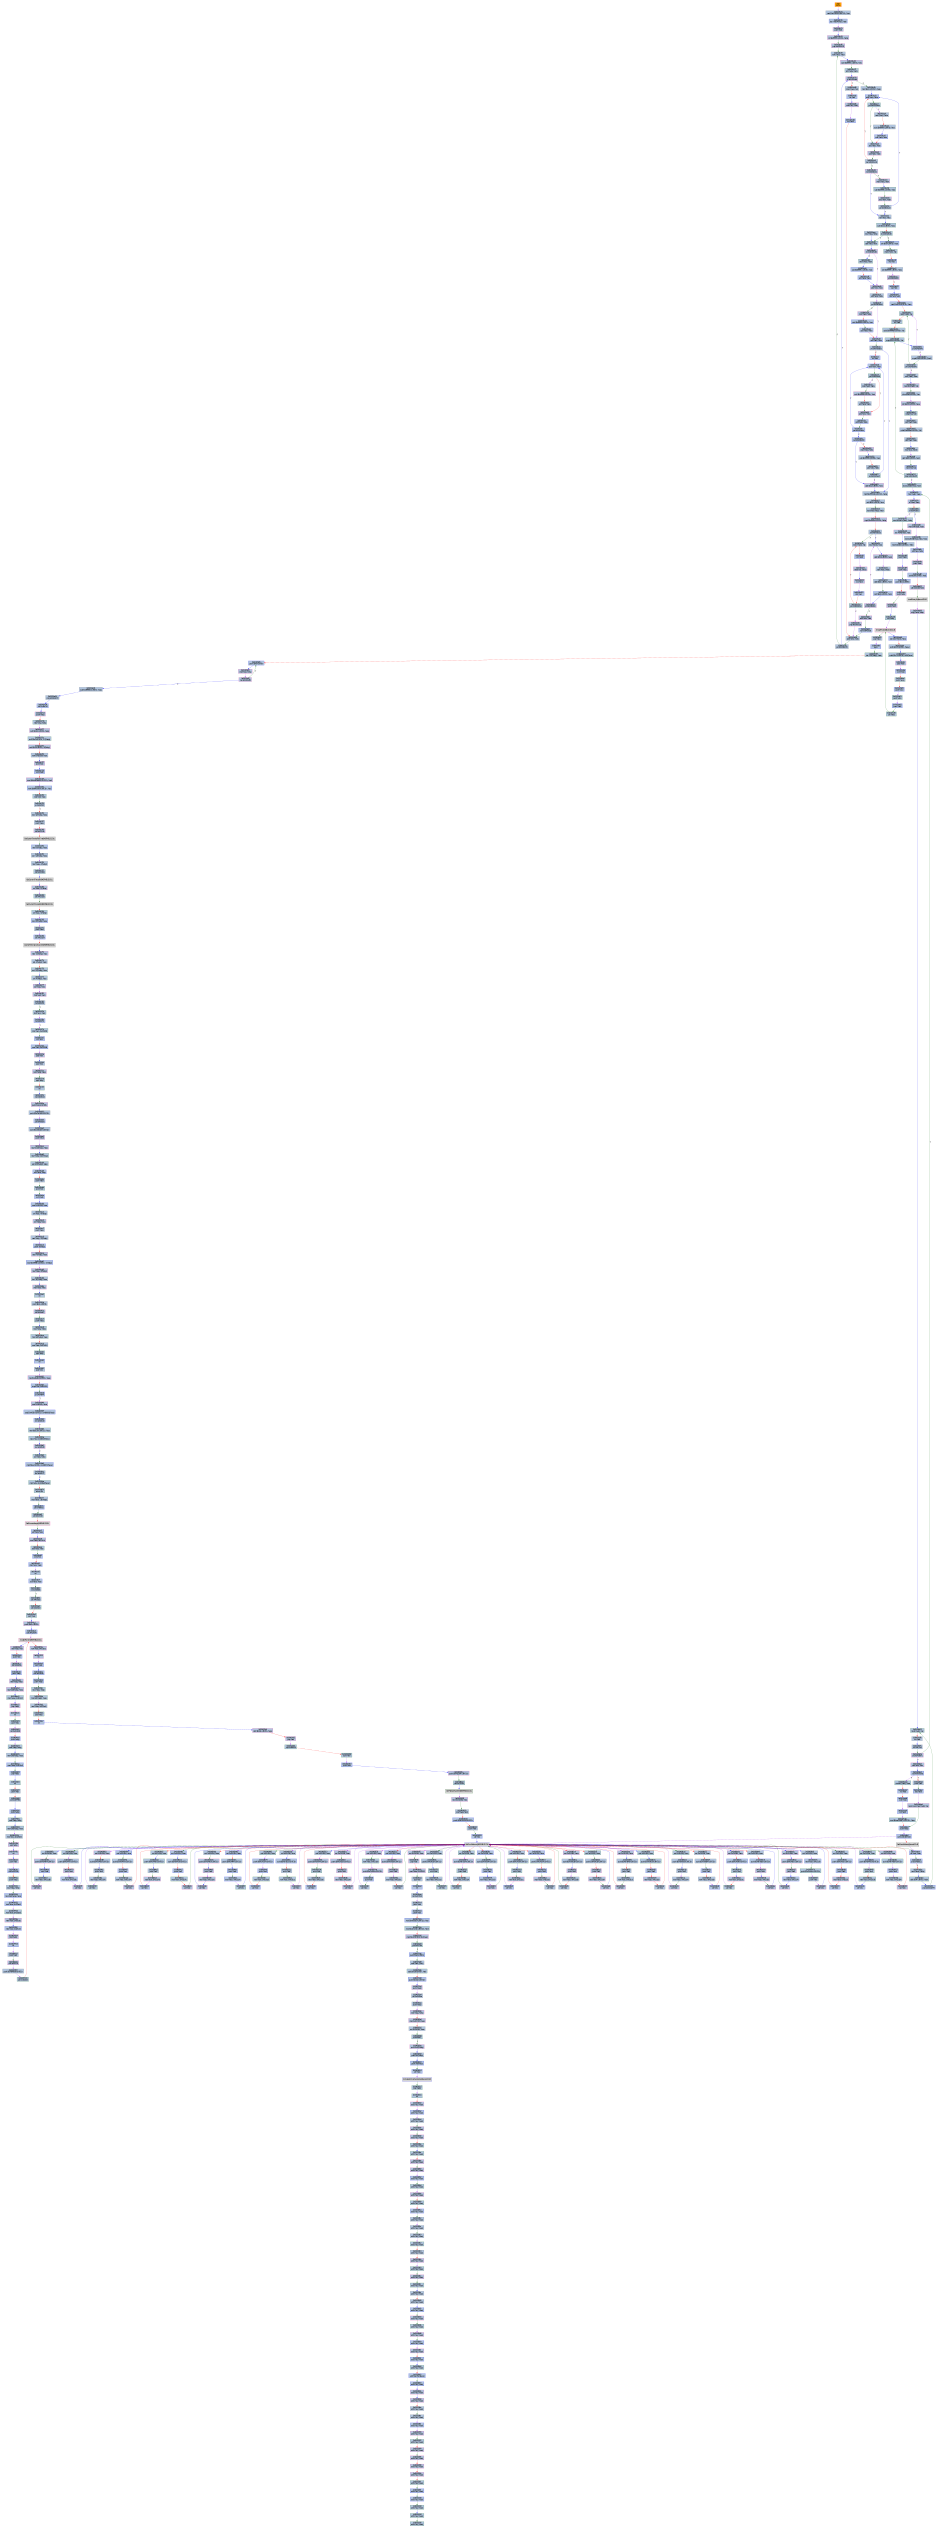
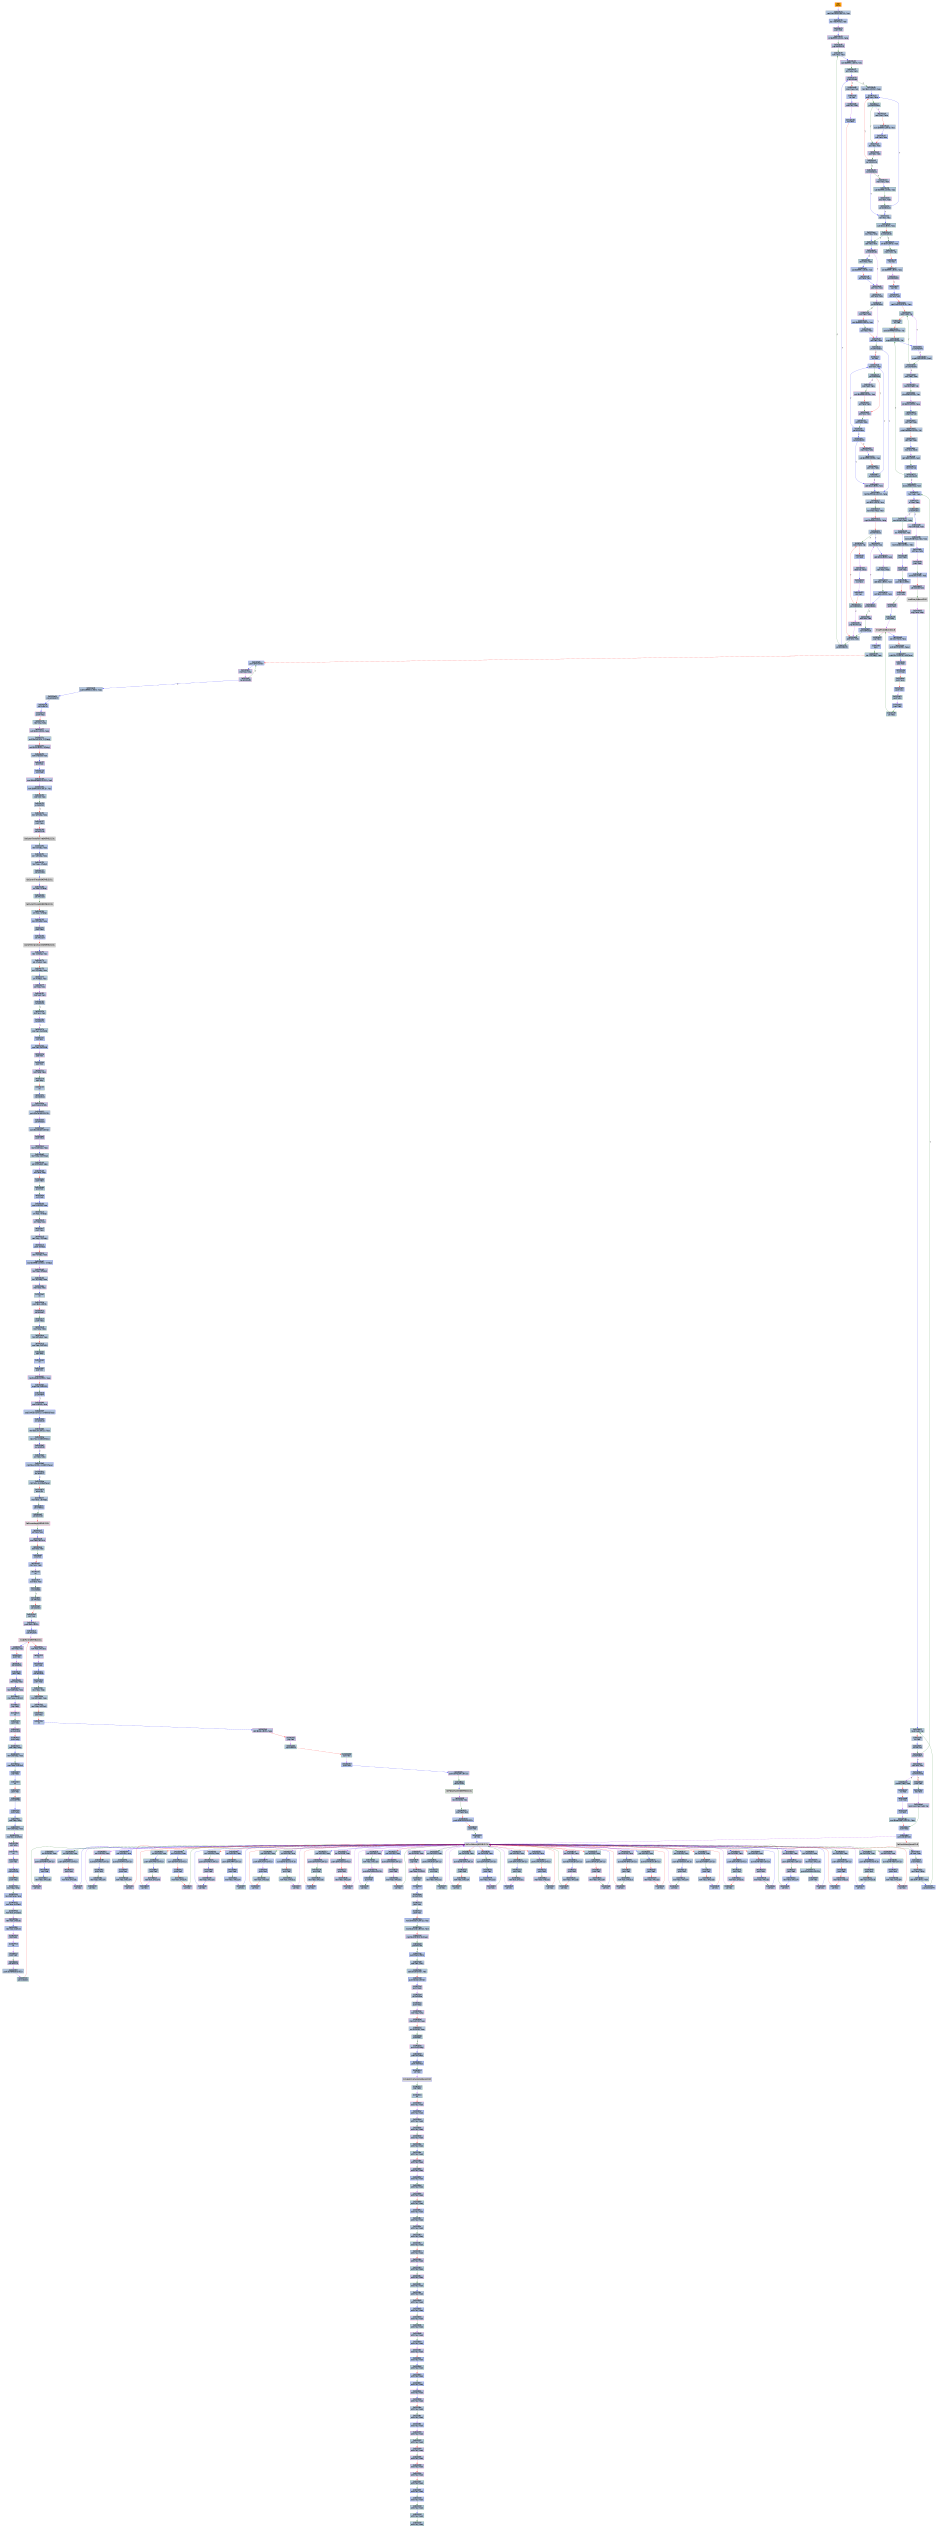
(417, 2376) -> (417, 2376)
